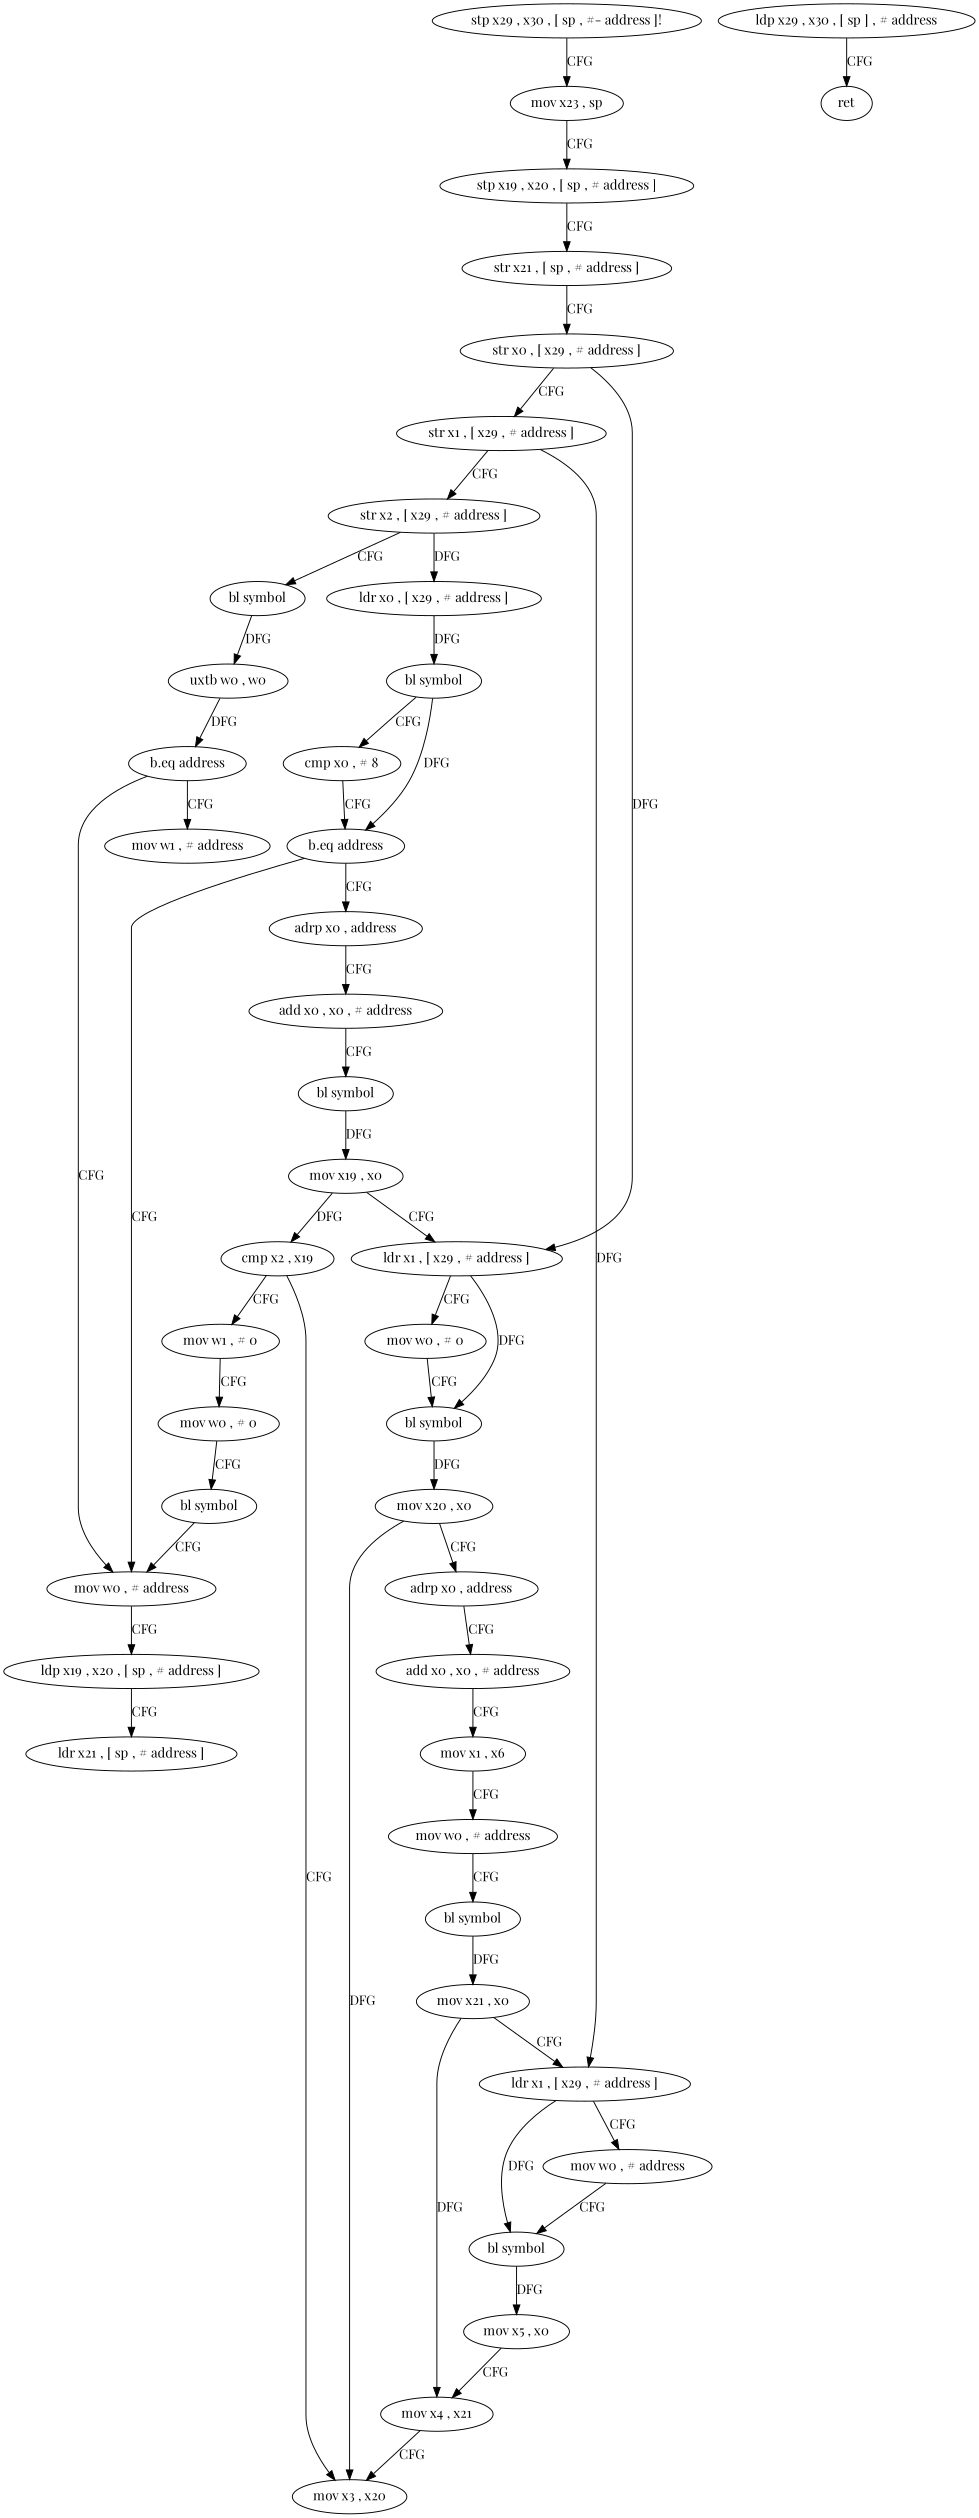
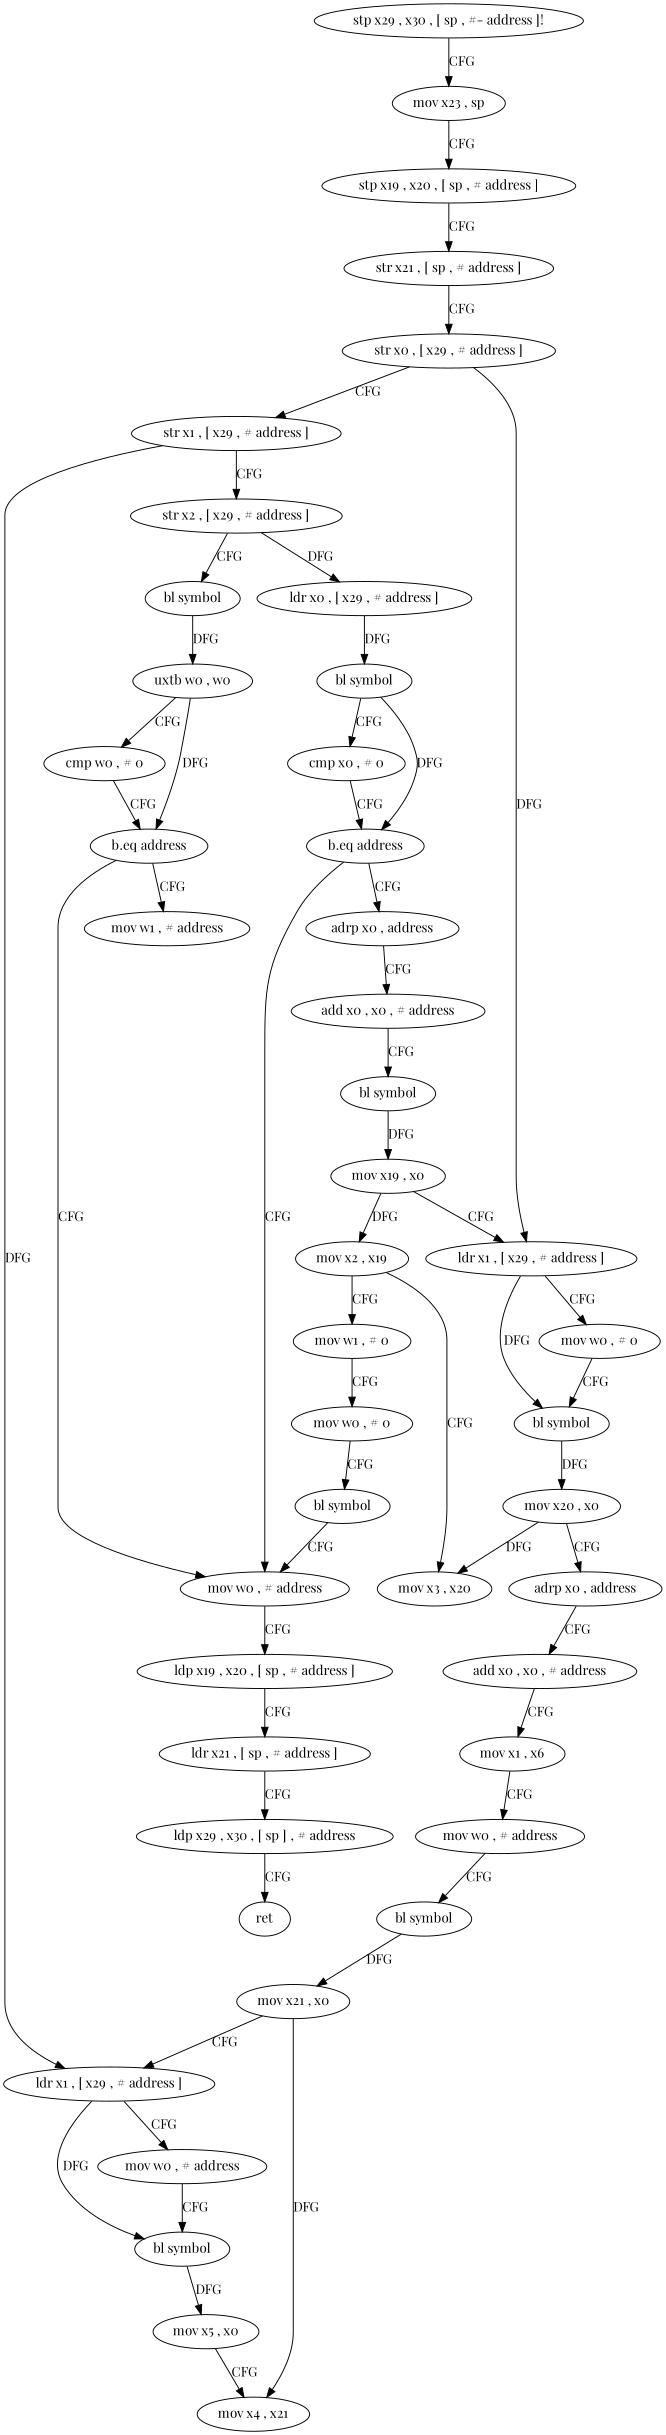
none -> (104, 764)
(342, 764) -> (346, 764)
(278, 1259) -> (352, 1259)
none -> (265, 1790)
(397, 2452) -> none
